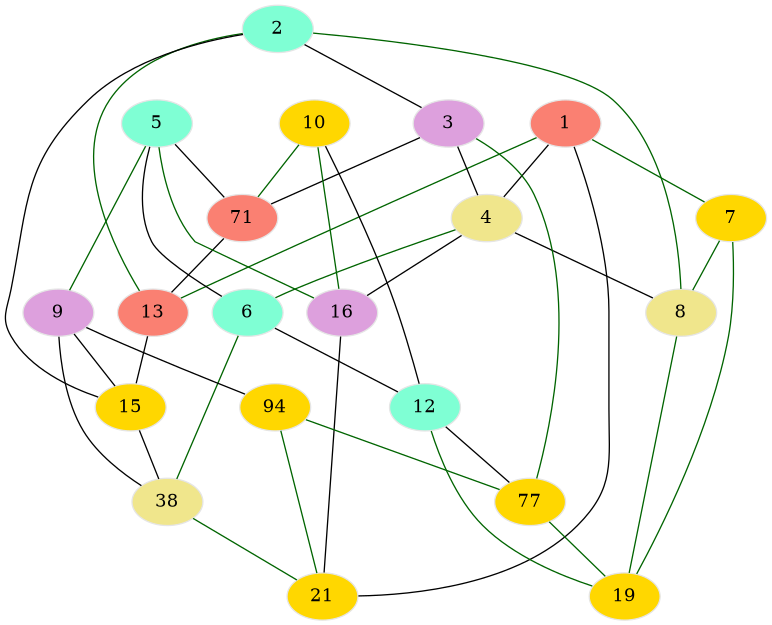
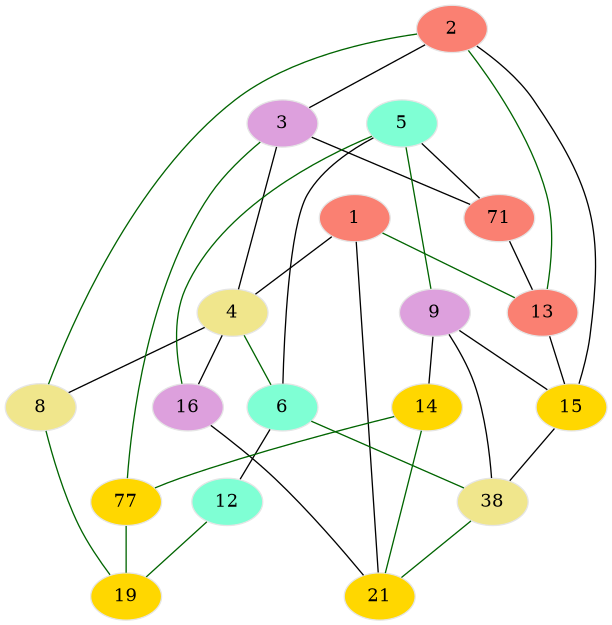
(278, 29) -> (452, 29)
(315, 124) -> none
(731, 218) -> none
(275, 407) -> (427, 407)
(478, 455) -> none
